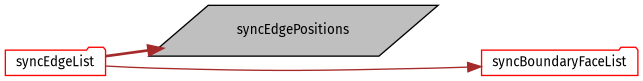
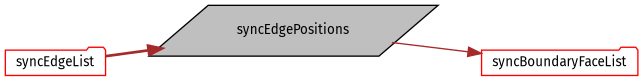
(287, 70) -> (430, 47)
